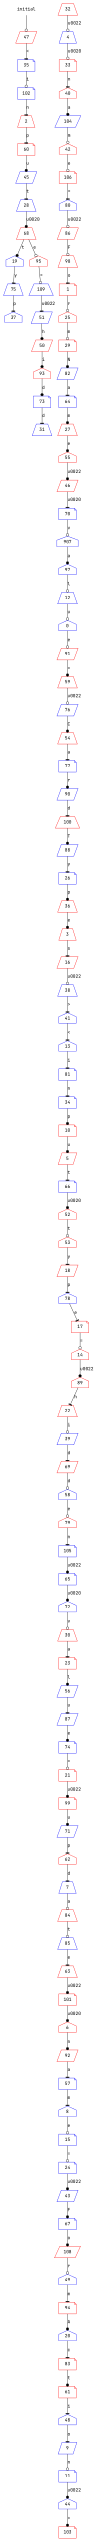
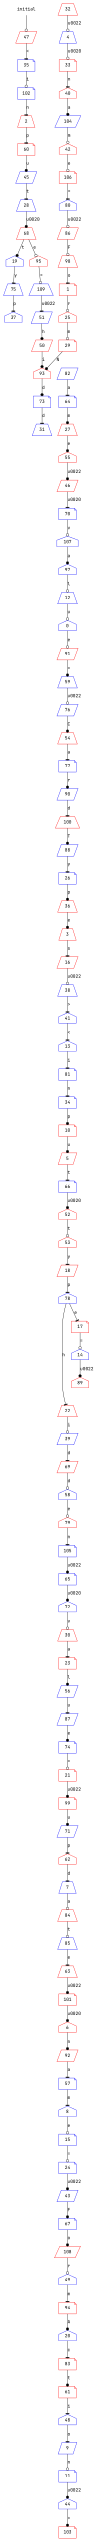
(68, 358) -> (55, 360)
(68, 542) -> (68, 542)
(68, 682) -> (68, 682)
(80, 1355) -> (80, 1355)
(74, 1396) -> (62, 1354)
